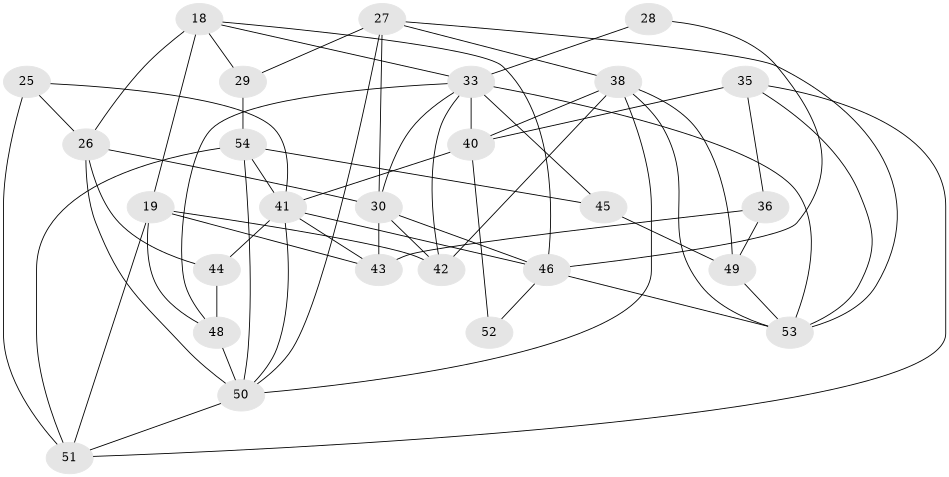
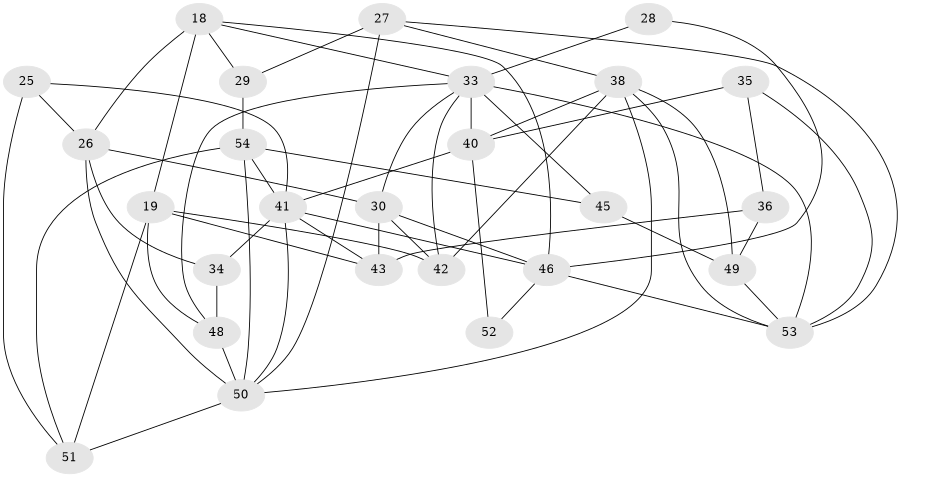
(381, 113) -> none
(217, 270) -> (217, 270)
(707, 411) -> none
